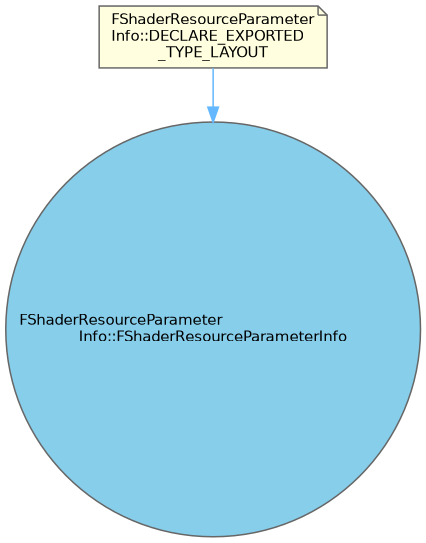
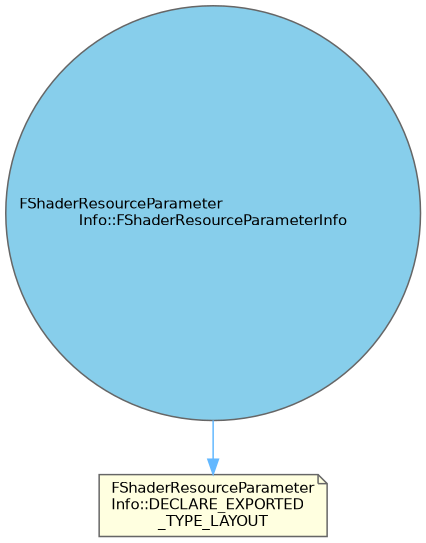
(213, 88) -> (213, 440)
